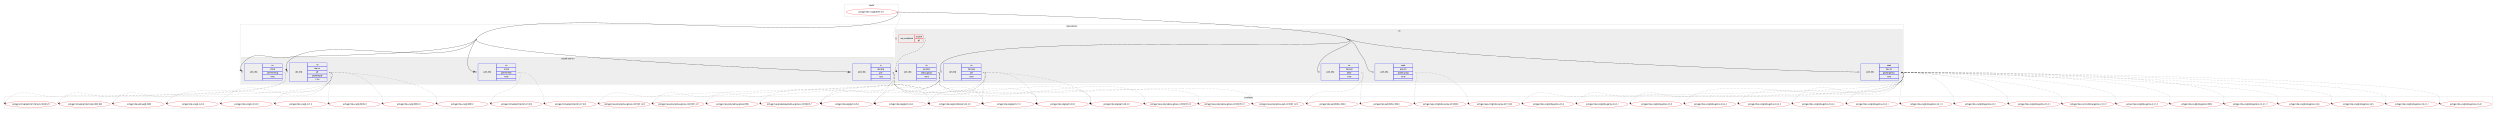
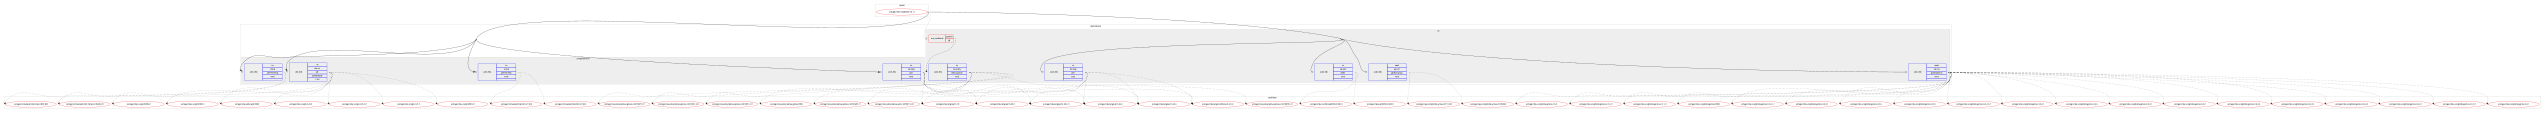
(790, 104) -> (840, 104)
(1387, 104) -> (1326, 104)
none -> (1812, 104)
(2088, 104) -> (1596, 104)
(2142, 104) -> (1650, 104)
